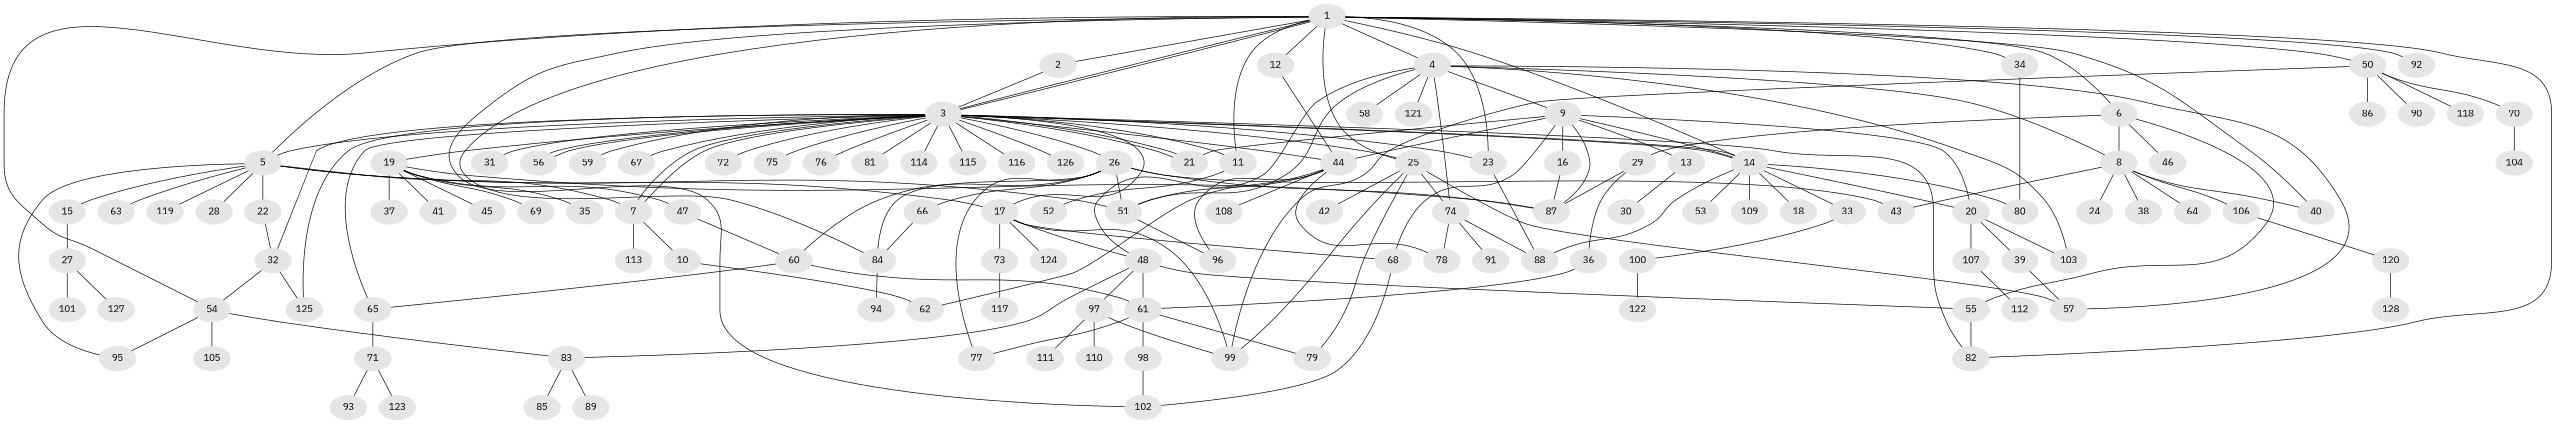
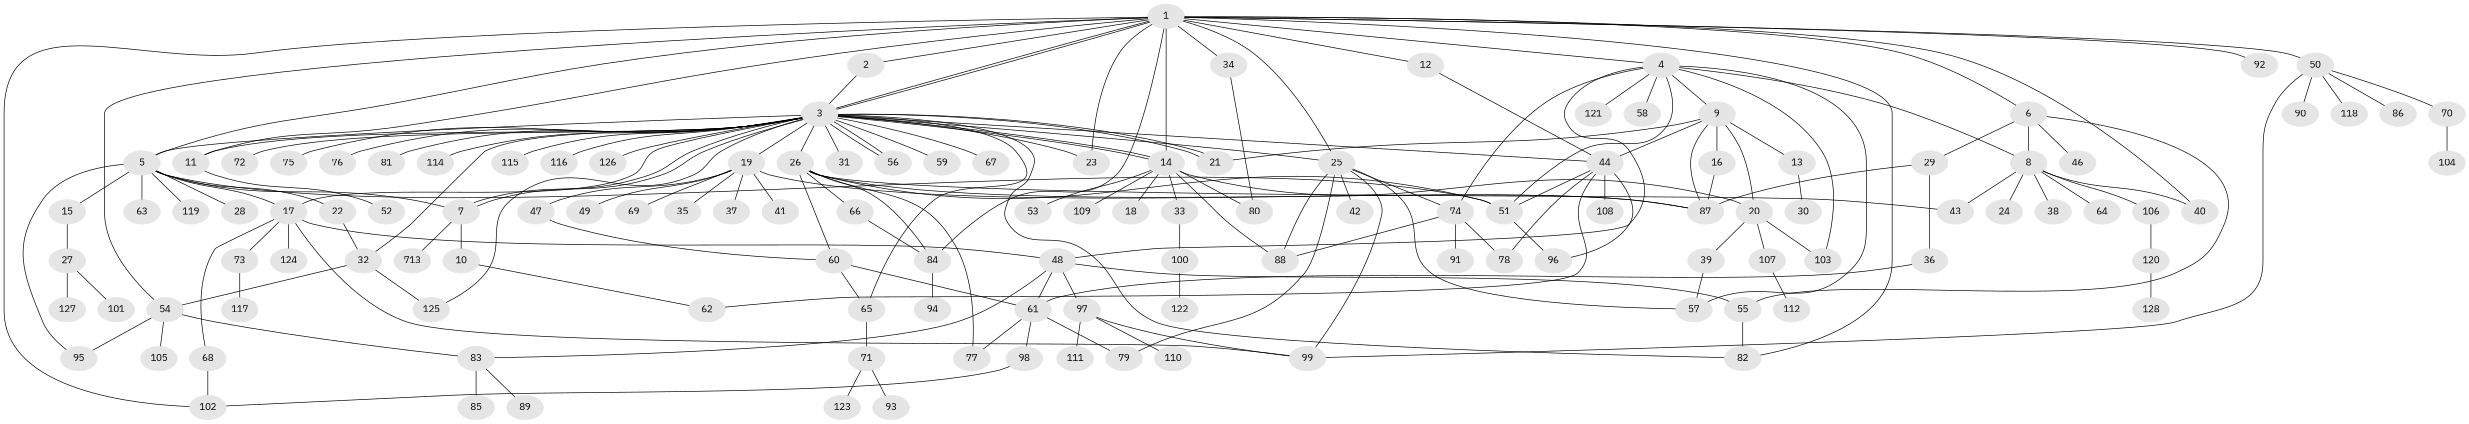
(1657, 137) -> none
(1473, 186) -> none
(487, 212) -> (585, 212)
(1514, 212) -> (1303, 209)
(634, 261) -> (412, 261)
